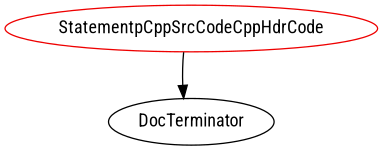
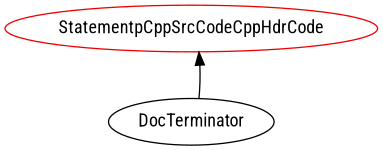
(183, 69) -> (200, 82)
